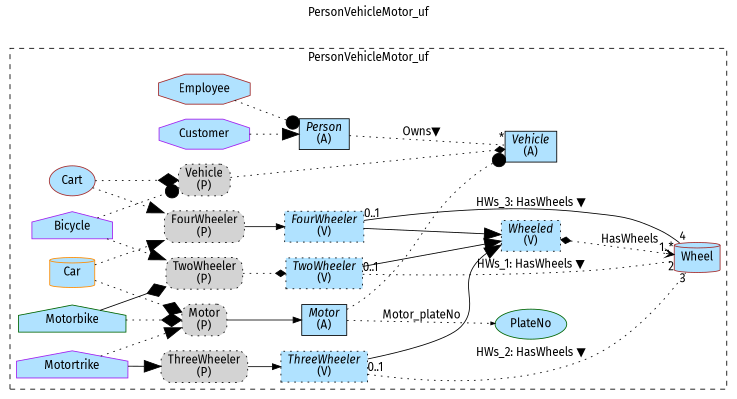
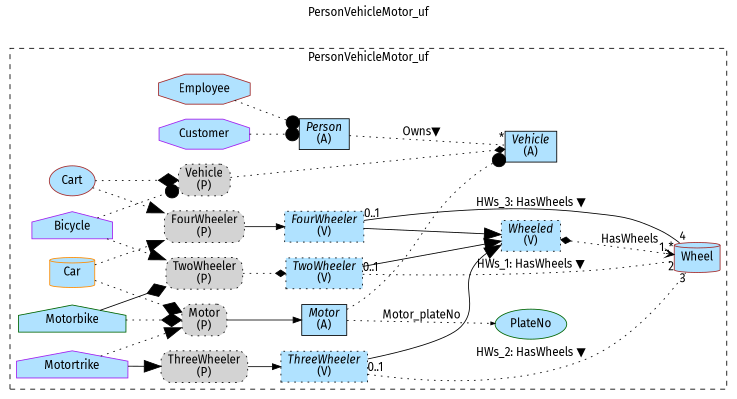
(267, 134) -> (267, 134)
